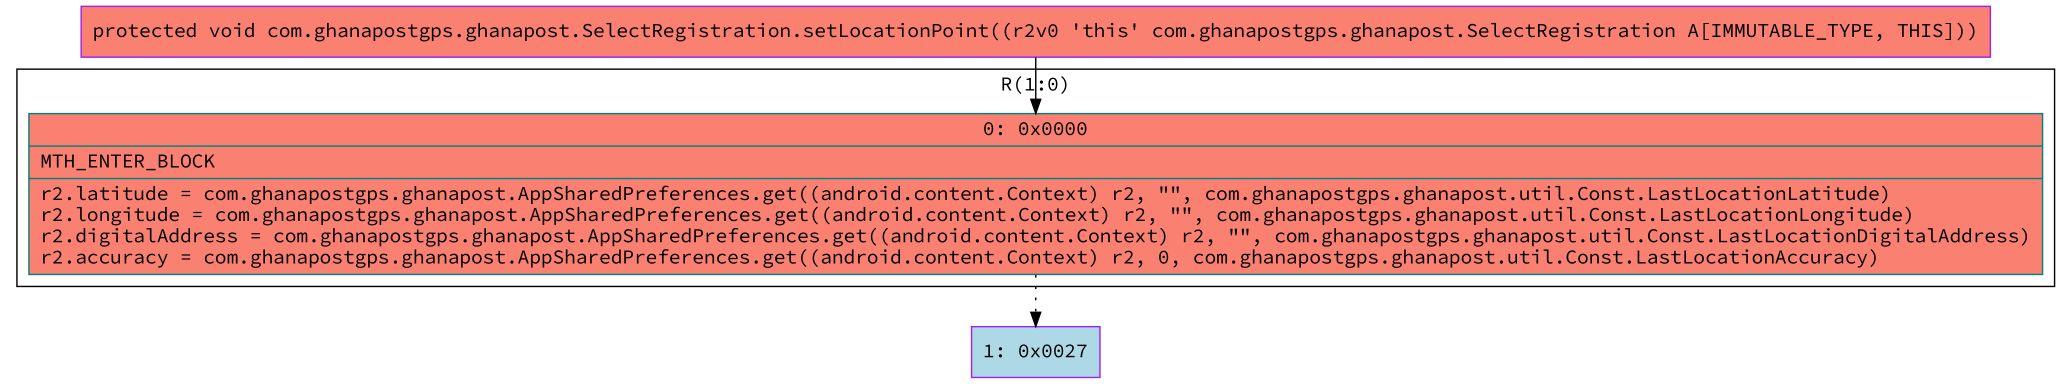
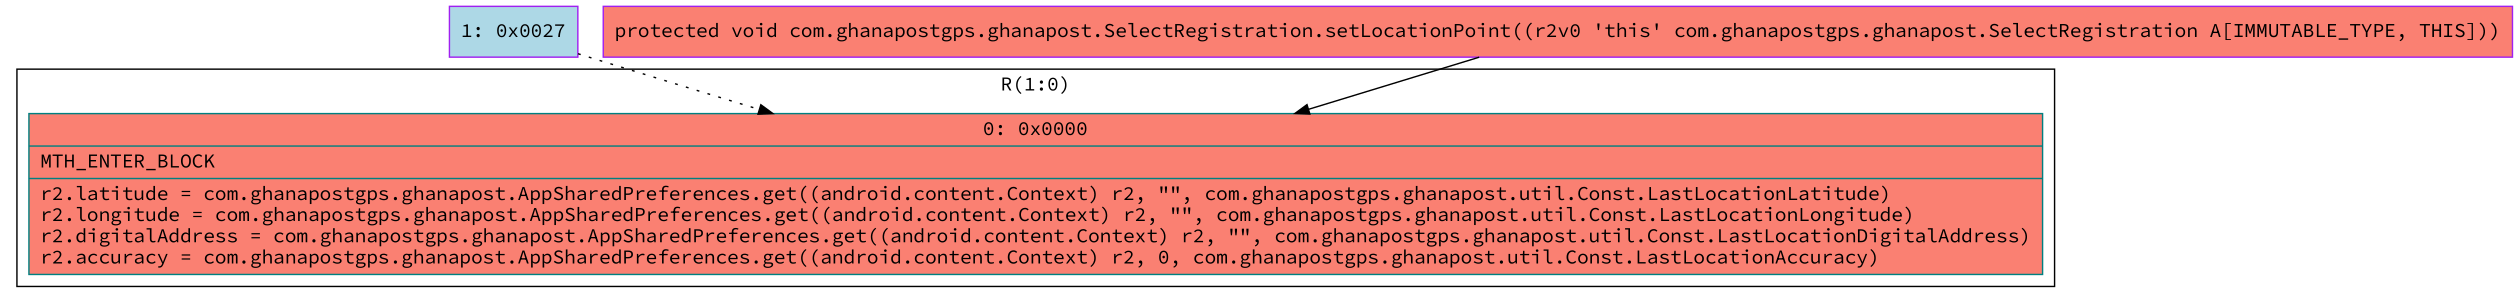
(1036, 295) -> (669, 82)
